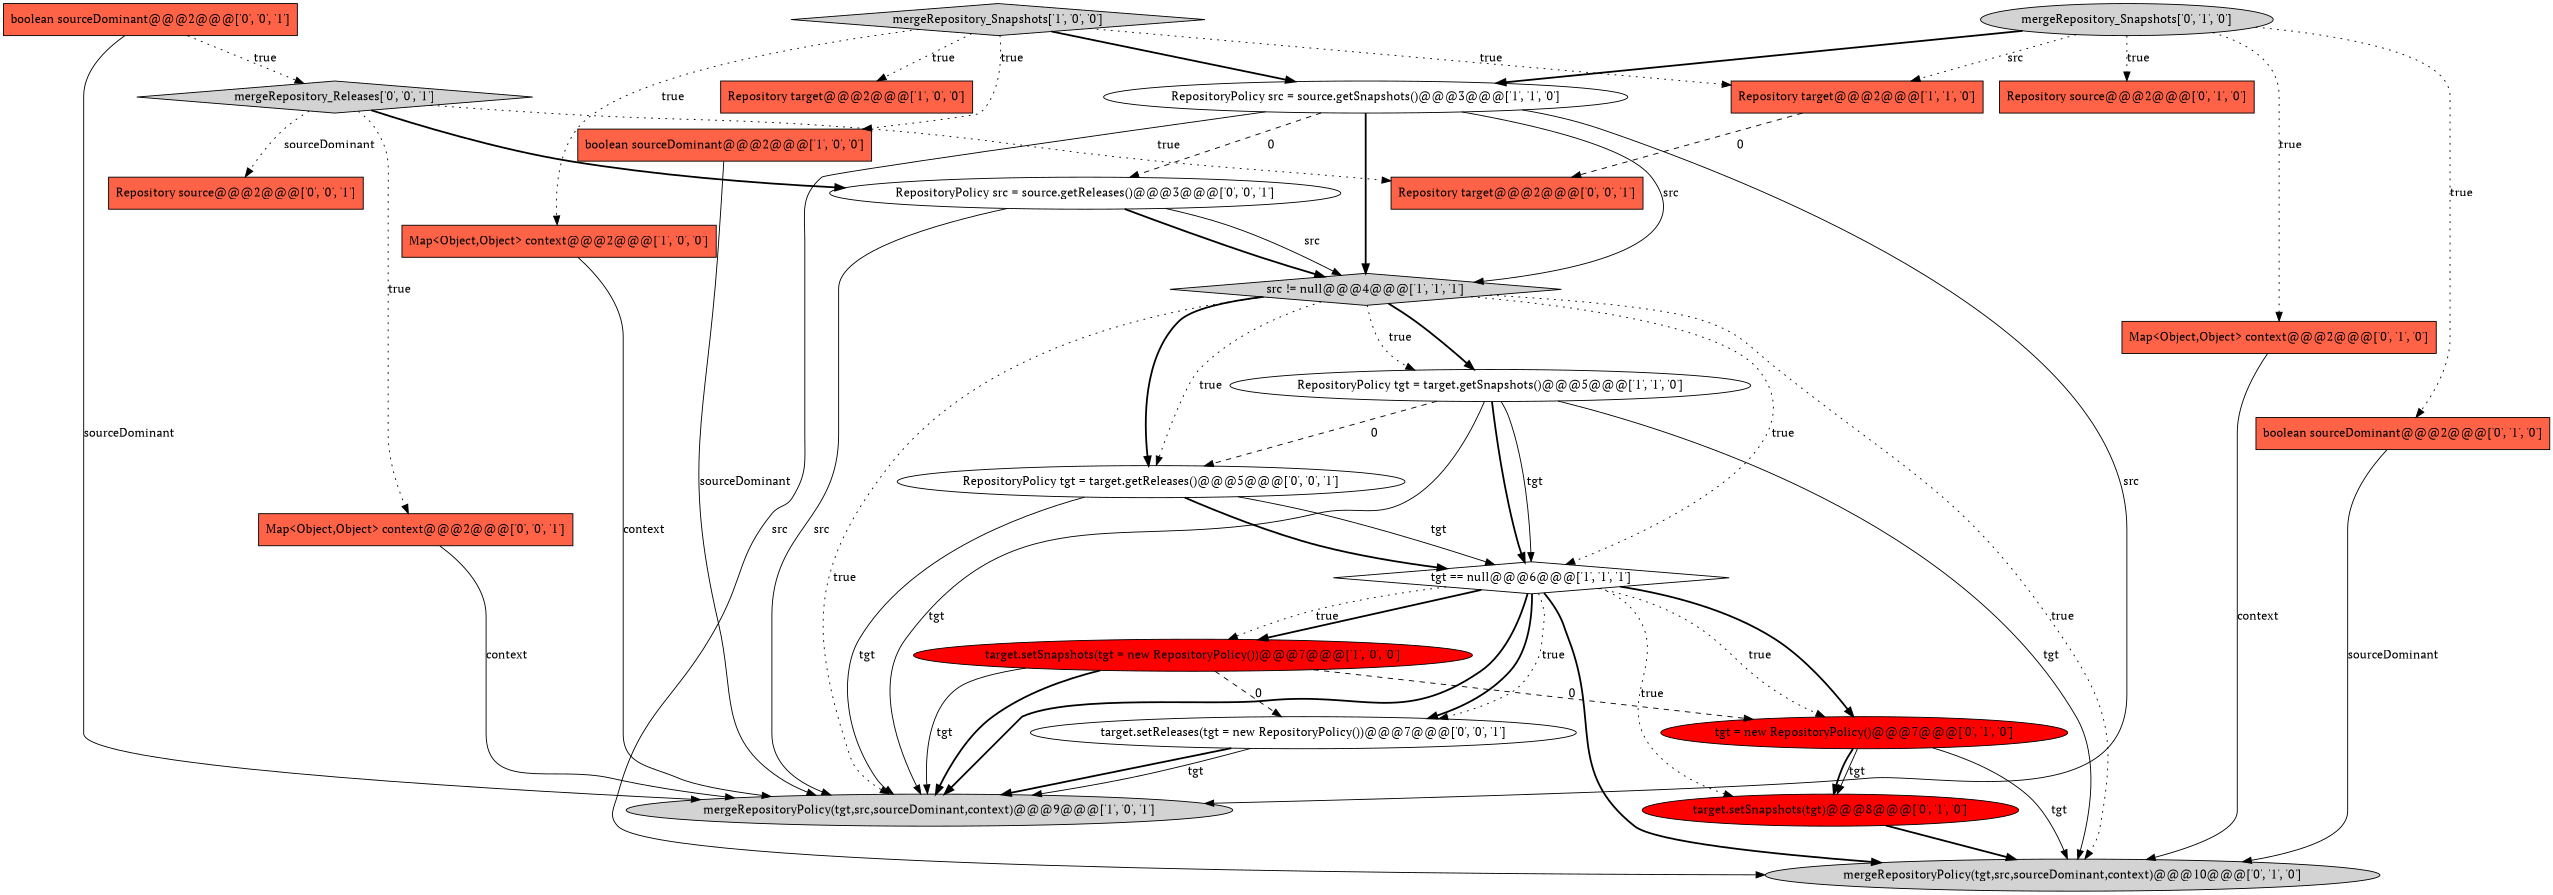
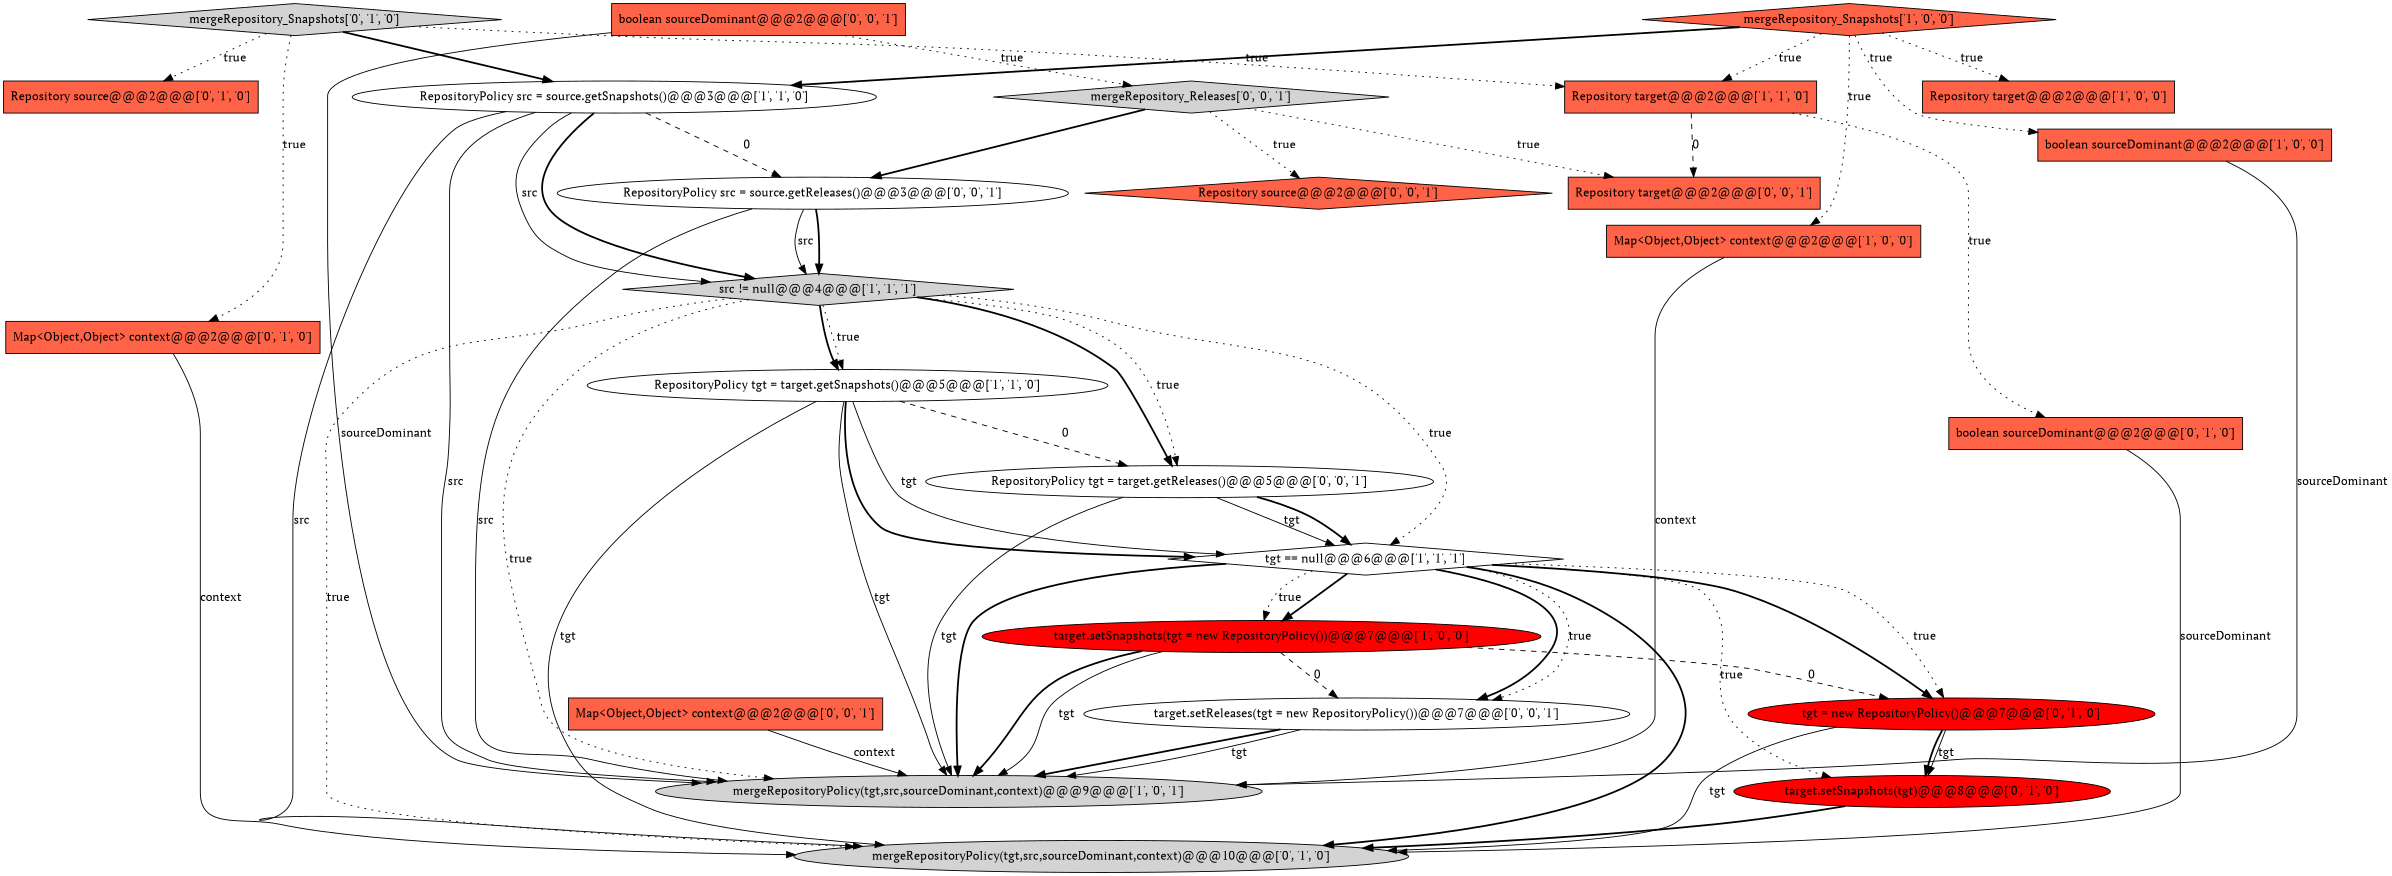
(998, 20) -> (1849, 20)
(2127, 20) -> (295, 20)
(2016, 58) -> (1257, 58)
(330, 145) -> (1285, 145)
(2450, 148) -> (1968, 219)
(236, 193) -> (1319, 193)
(388, 305) -> none
